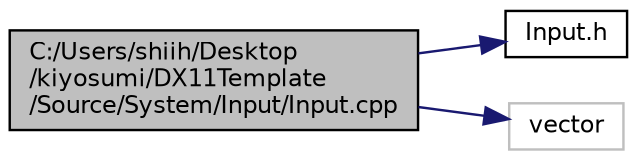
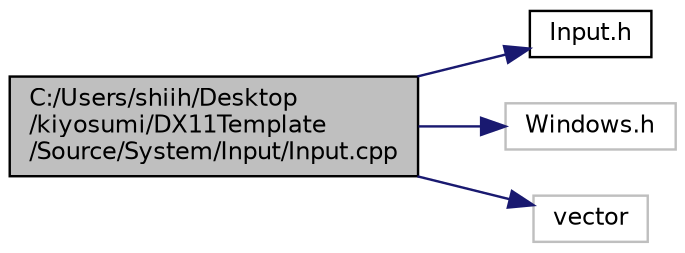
none -> (591, 126)
